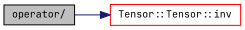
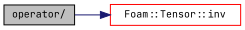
(176, 15) -> (176, 15)
